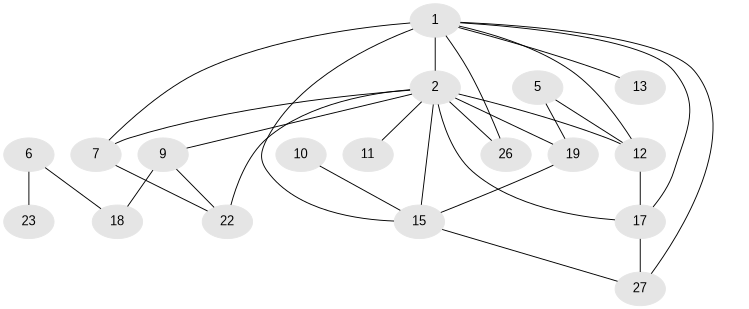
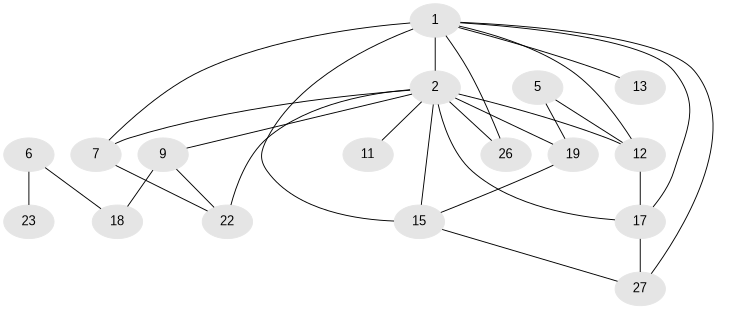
(301, 155) -> none
